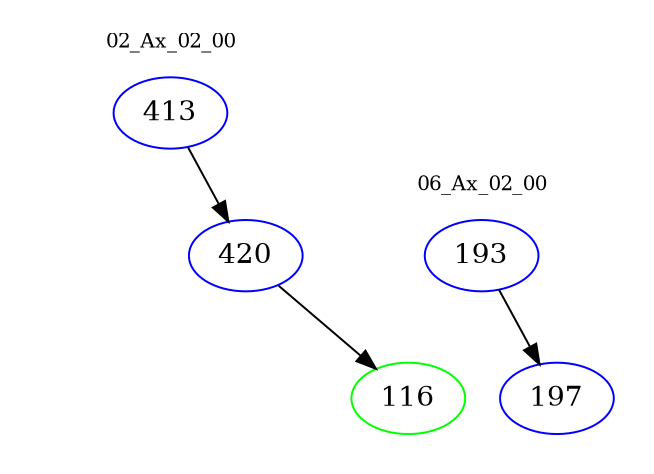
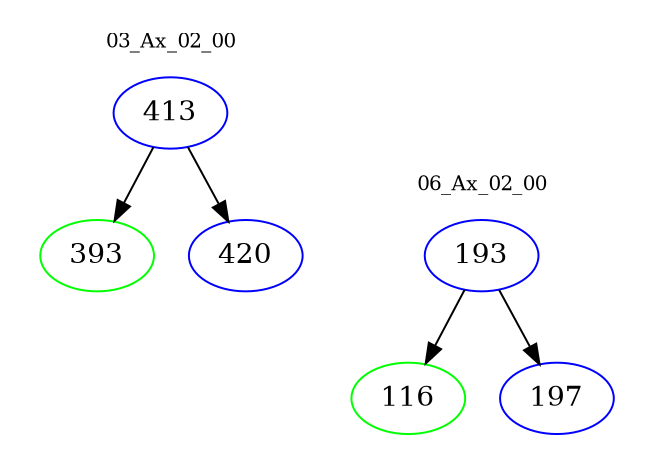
(171, 43) -> (171, 43)
none -> (97, 256)
(320, 321) -> (450, 318)
